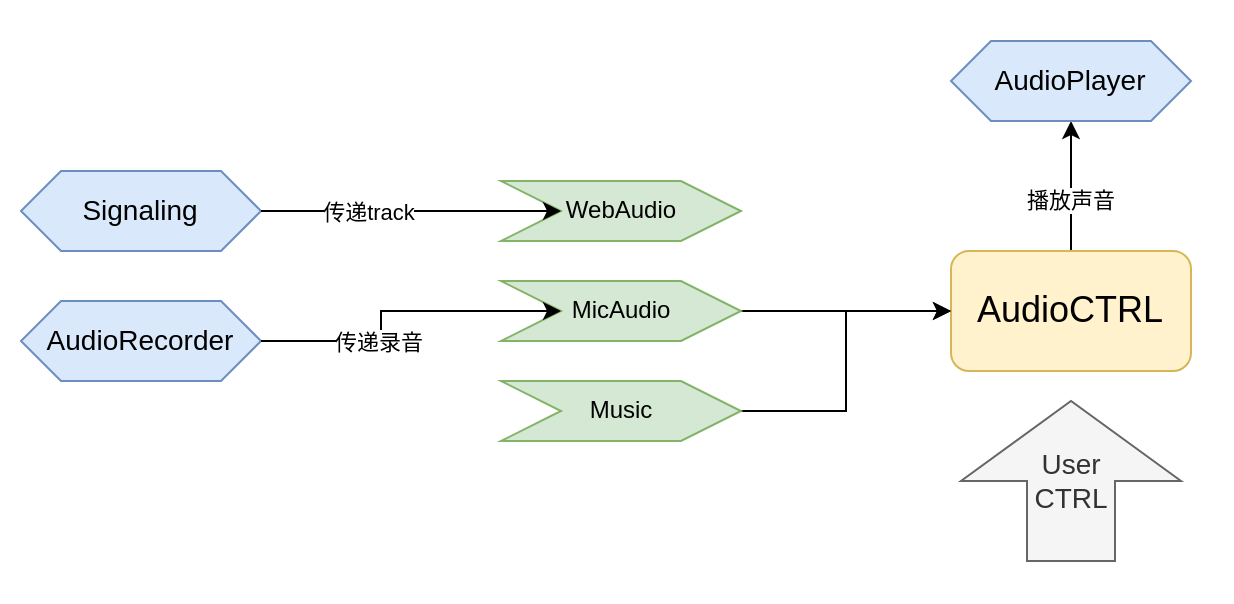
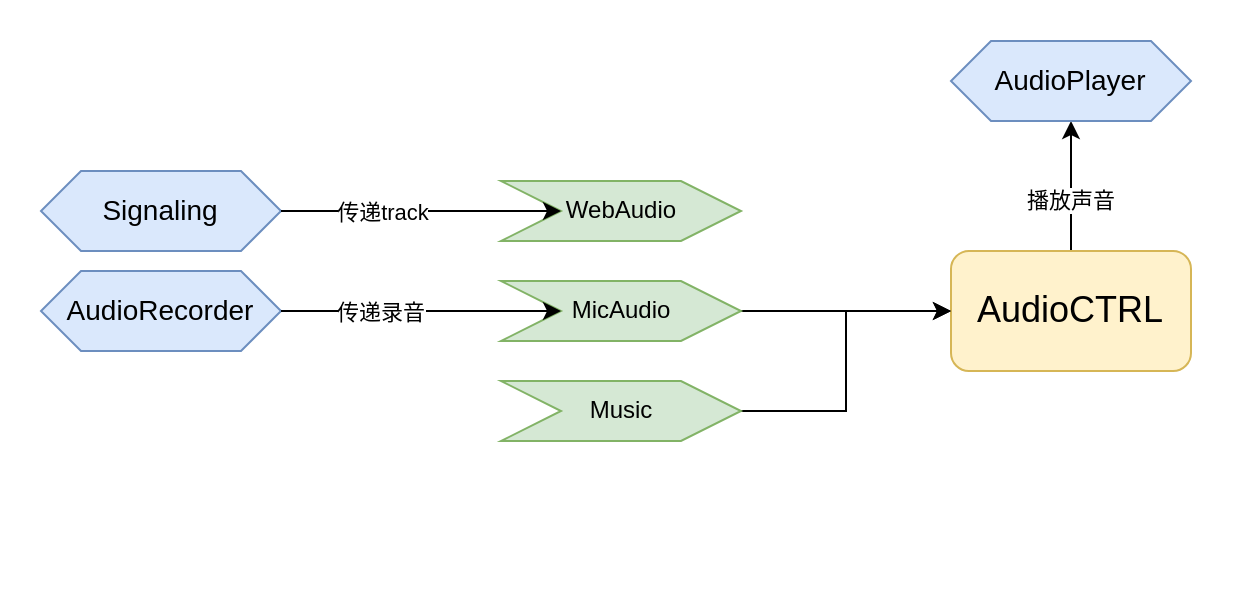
(141, 211) -> (161, 211)
(141, 341) -> (161, 311)
(1071, 481) -> none
